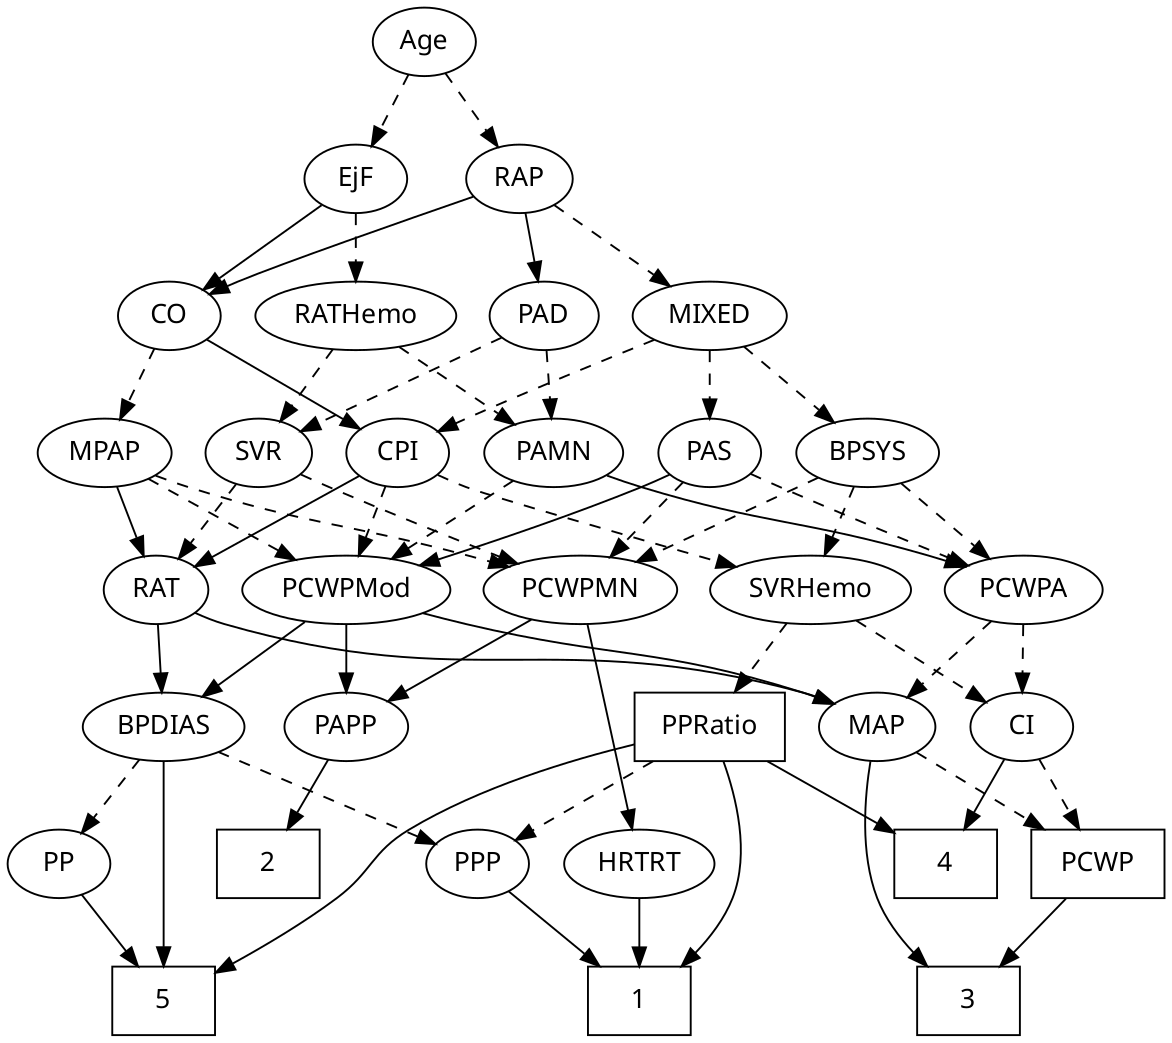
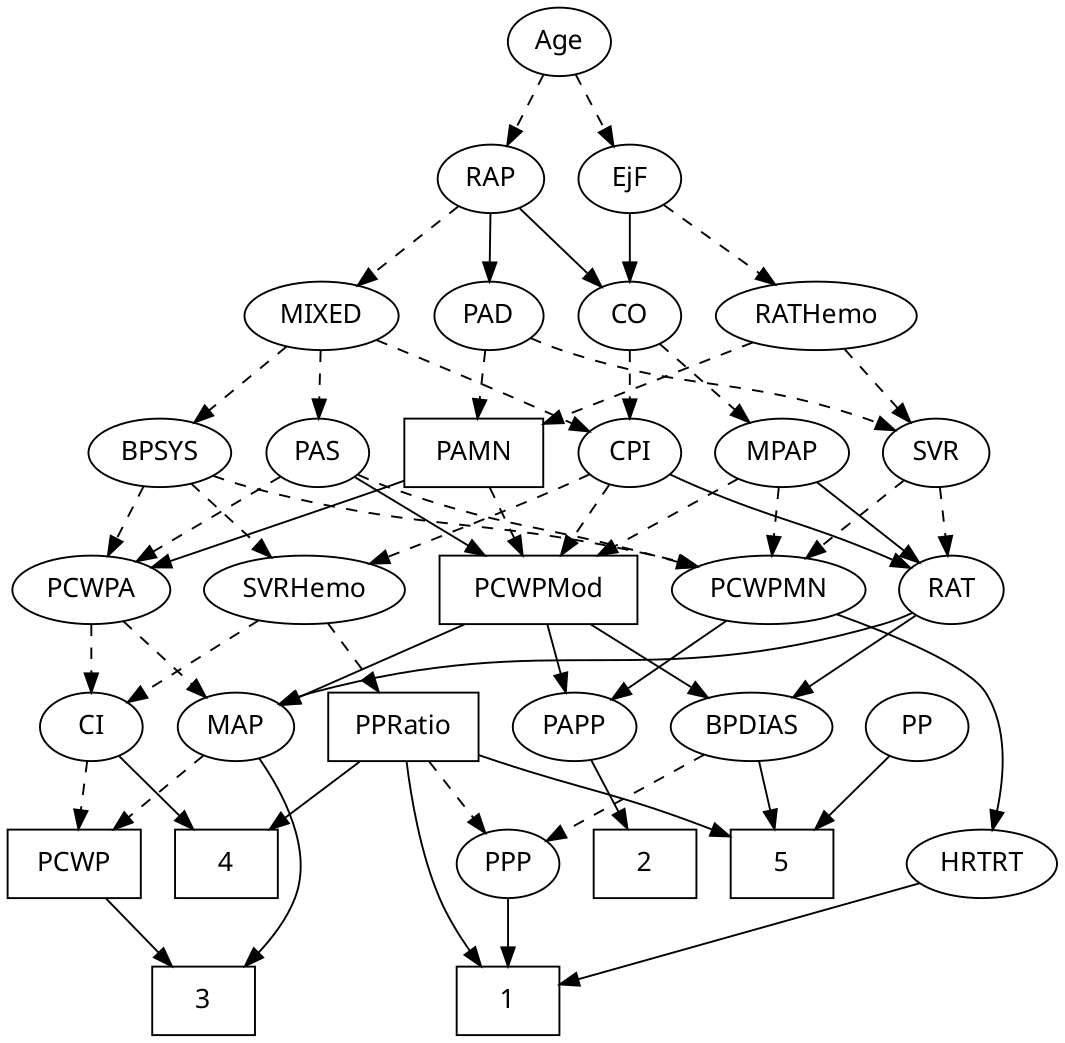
(275, 379) -> (630, 375)
(554, 453) -> (474, 453)
(346, 590) -> (538, 590)
(117, 789) -> none
